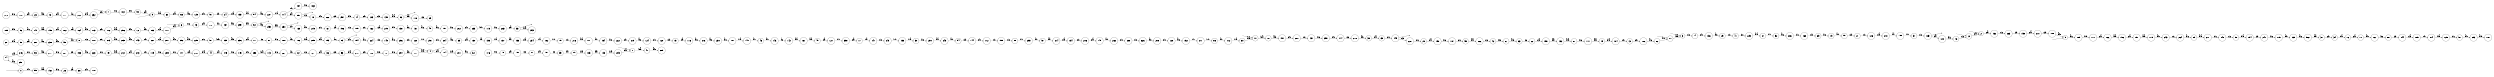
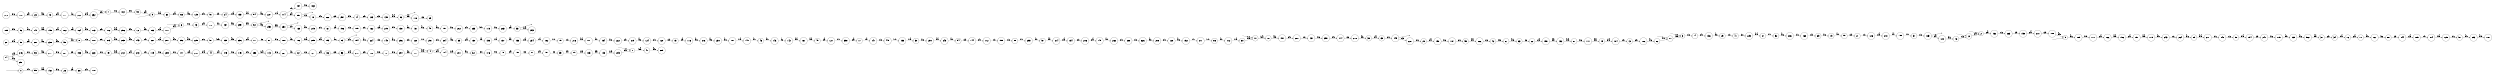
(888, 41) -> (888, 41)
none -> (480, 53)
(13, 63) -> (13, 60)
